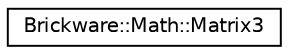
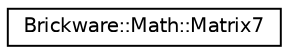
(144, 27) -> (144, 27)
